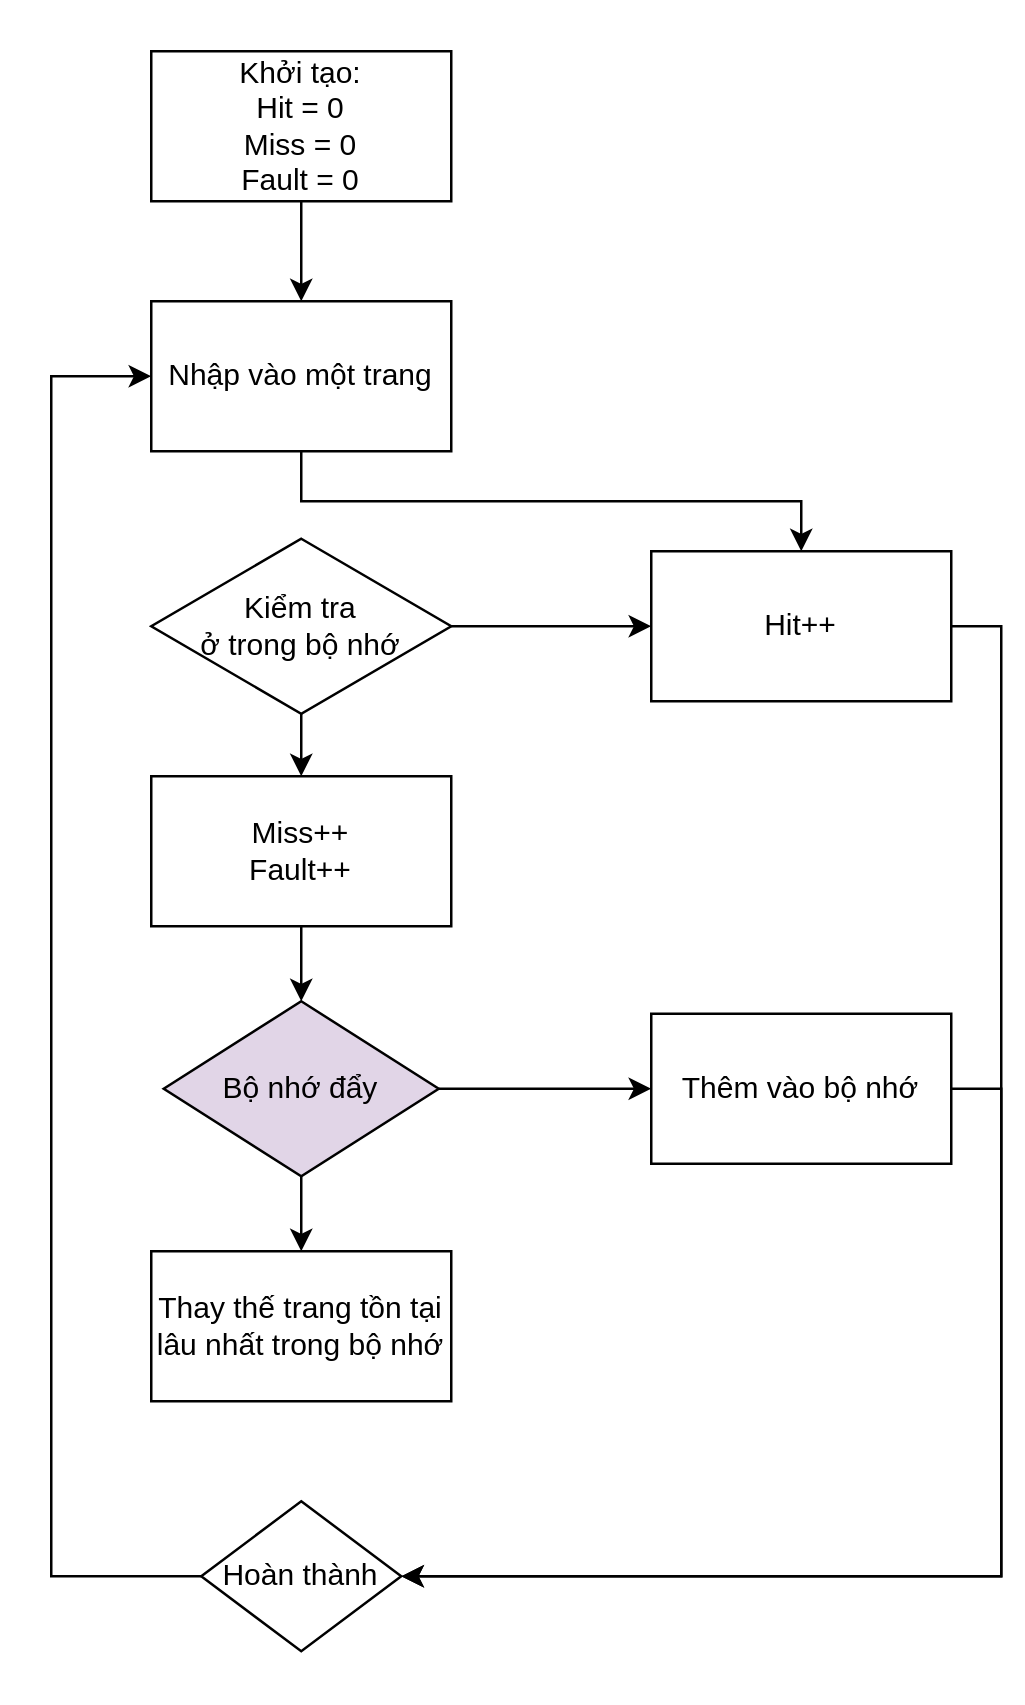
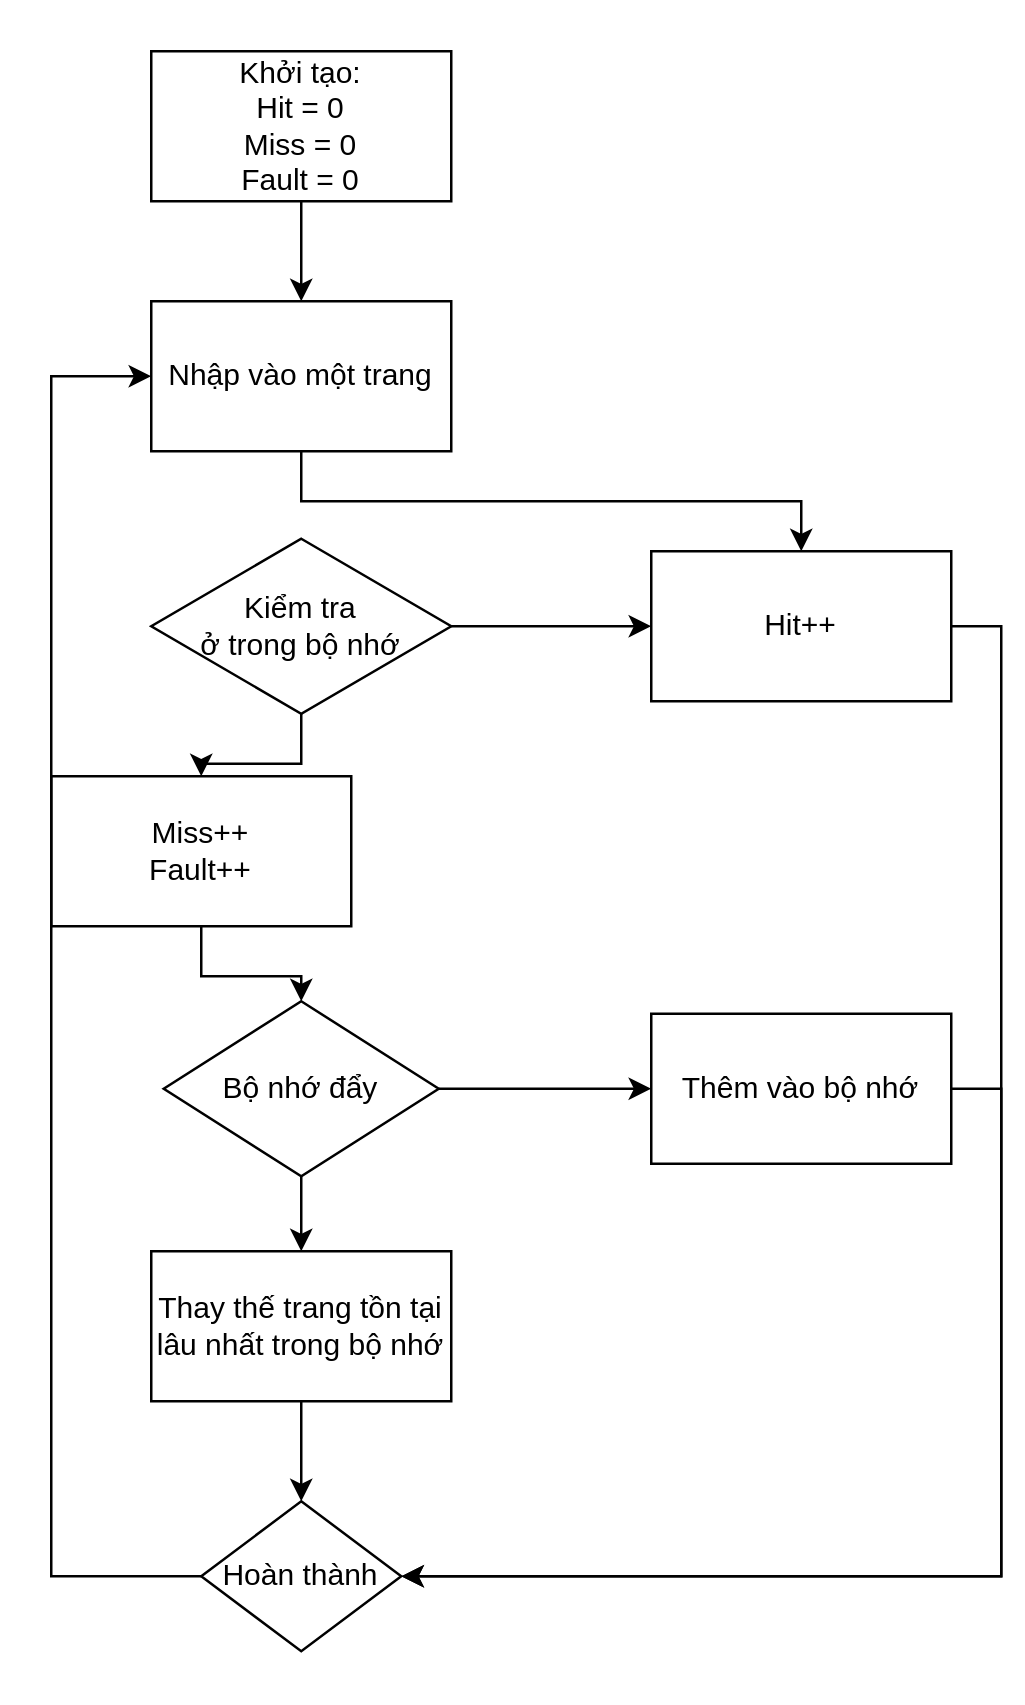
(301, 851) -> (201, 851)
(301, 1089) -> (301, 1089)
none -> (301, 1443)
